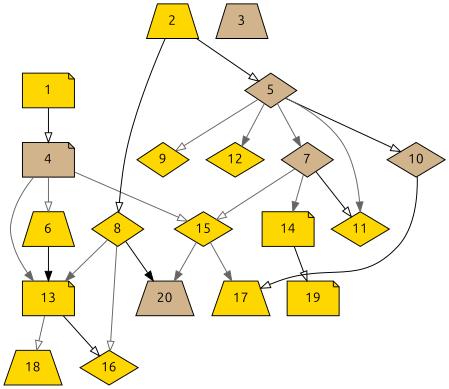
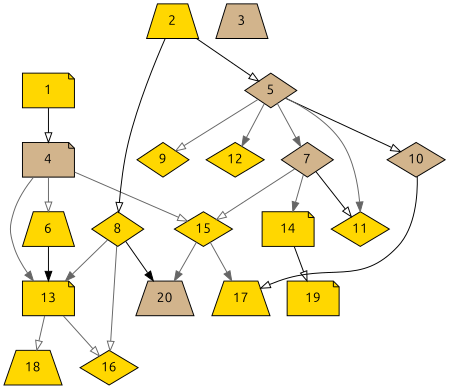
(78, 332) -> (78, 332)
